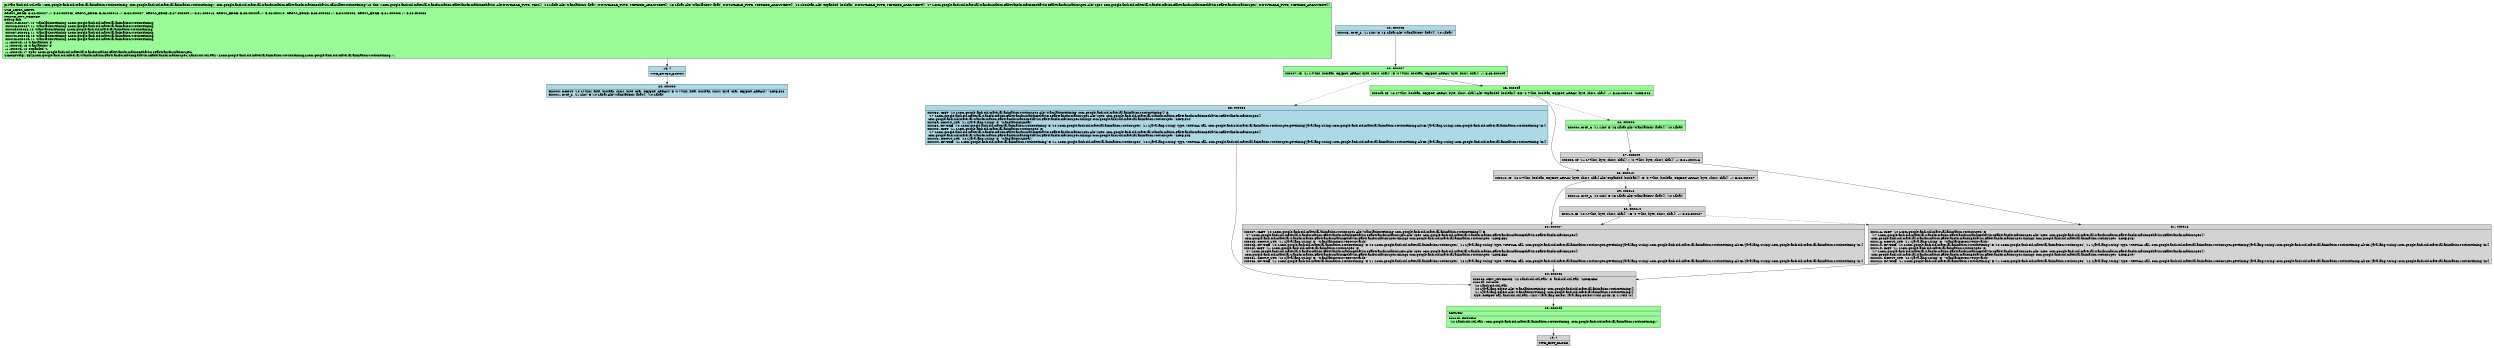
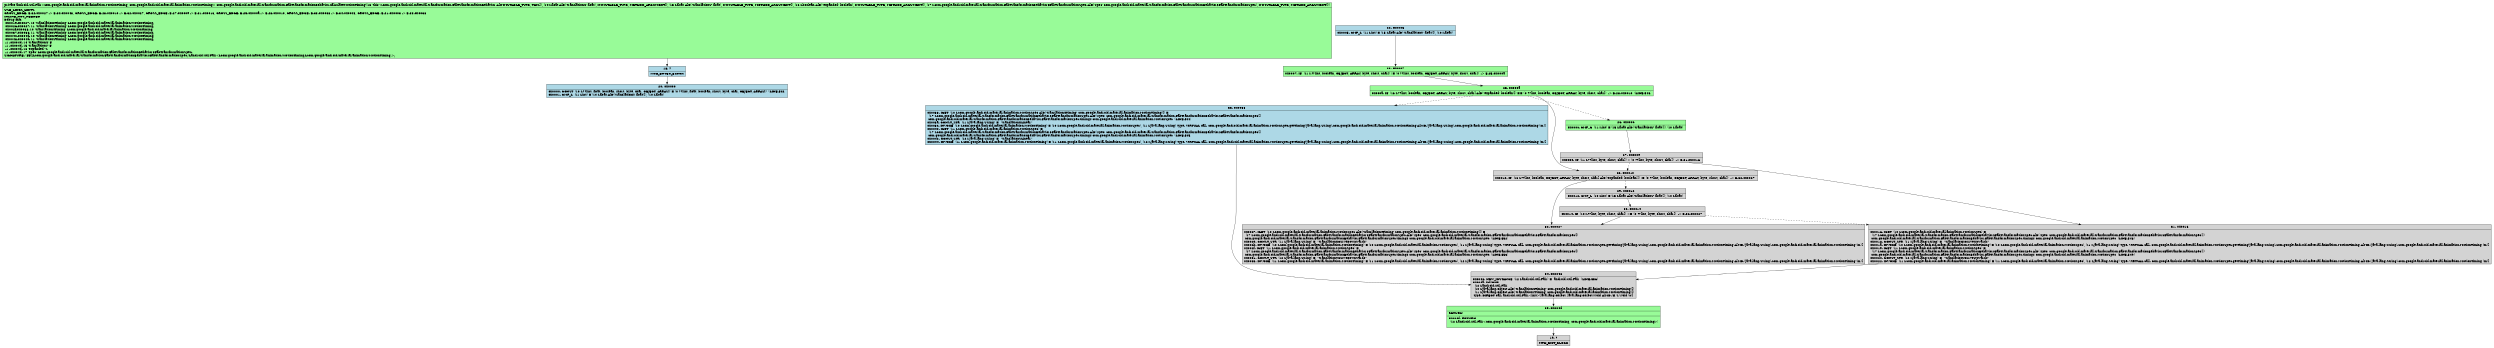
(1339, 91) -> (1435, 101)
(1554, 267) -> none
